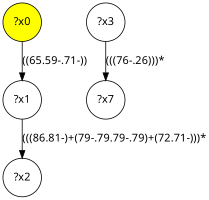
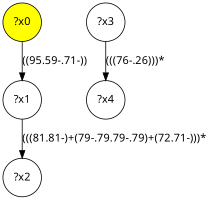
(55, 61) -> (55, 61)
(106, 100) -> (106, 100)
(114, 139) -> (114, 139)
